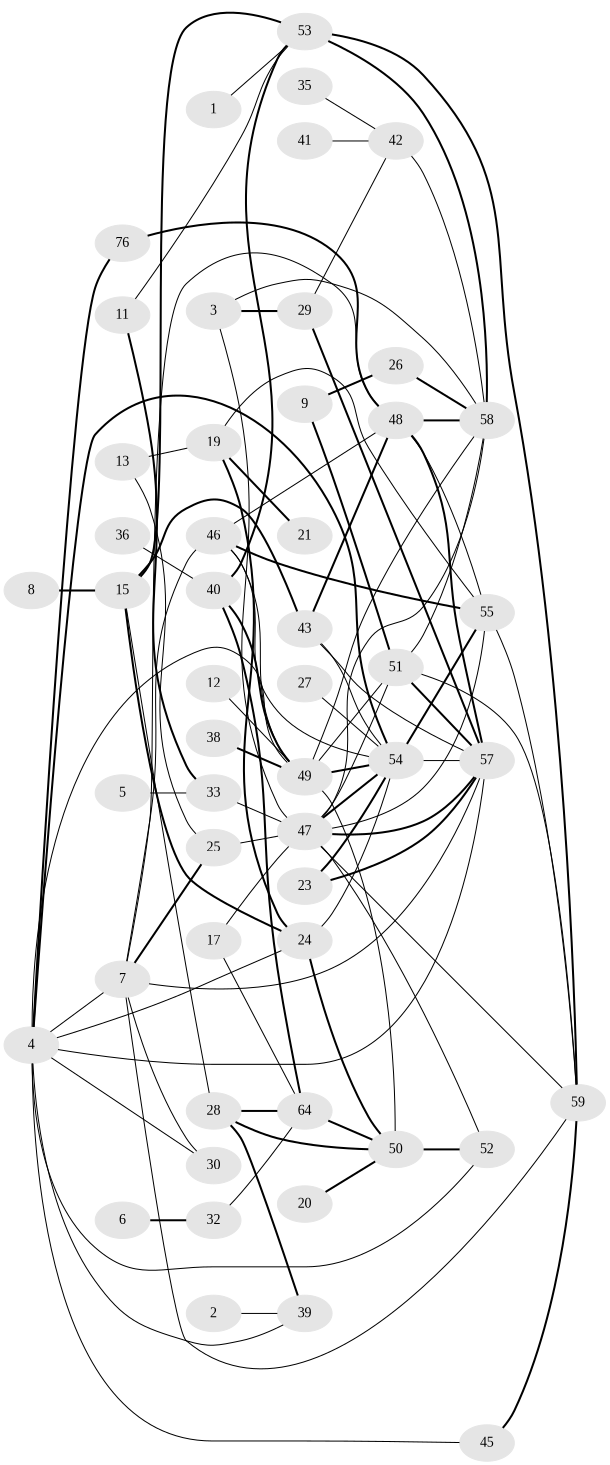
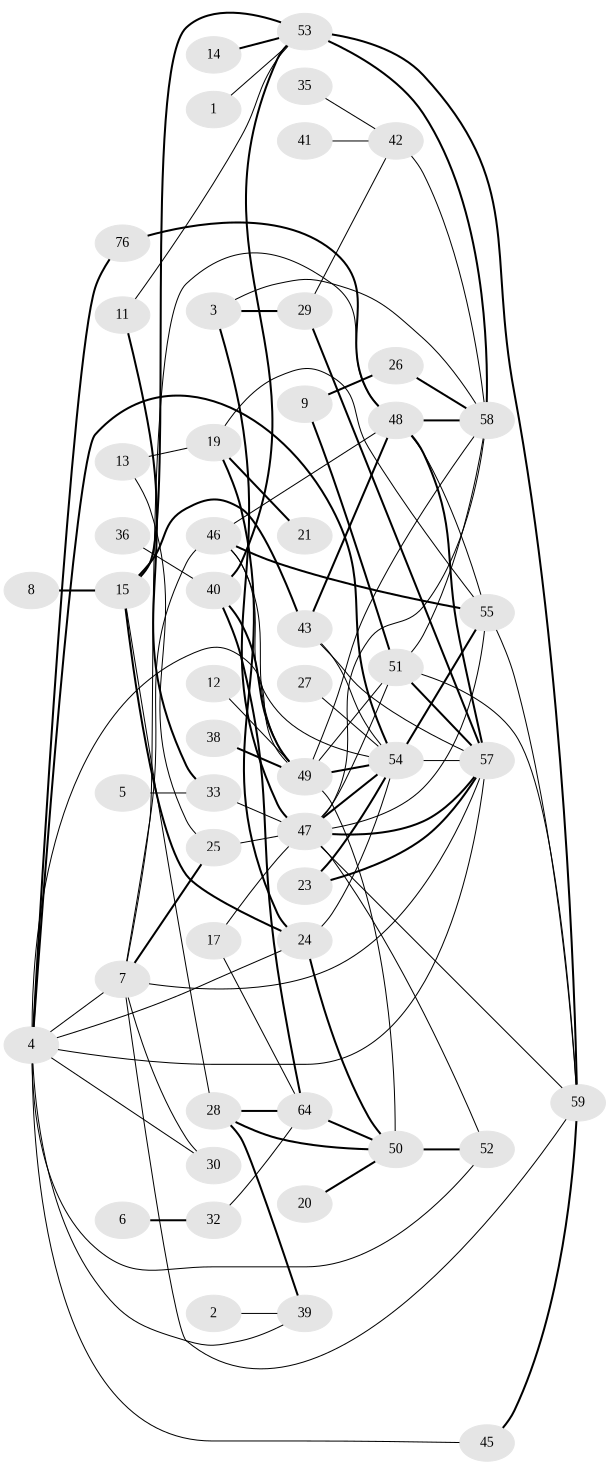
none -> (214, 55)
(244, 601) -> (244, 601)
